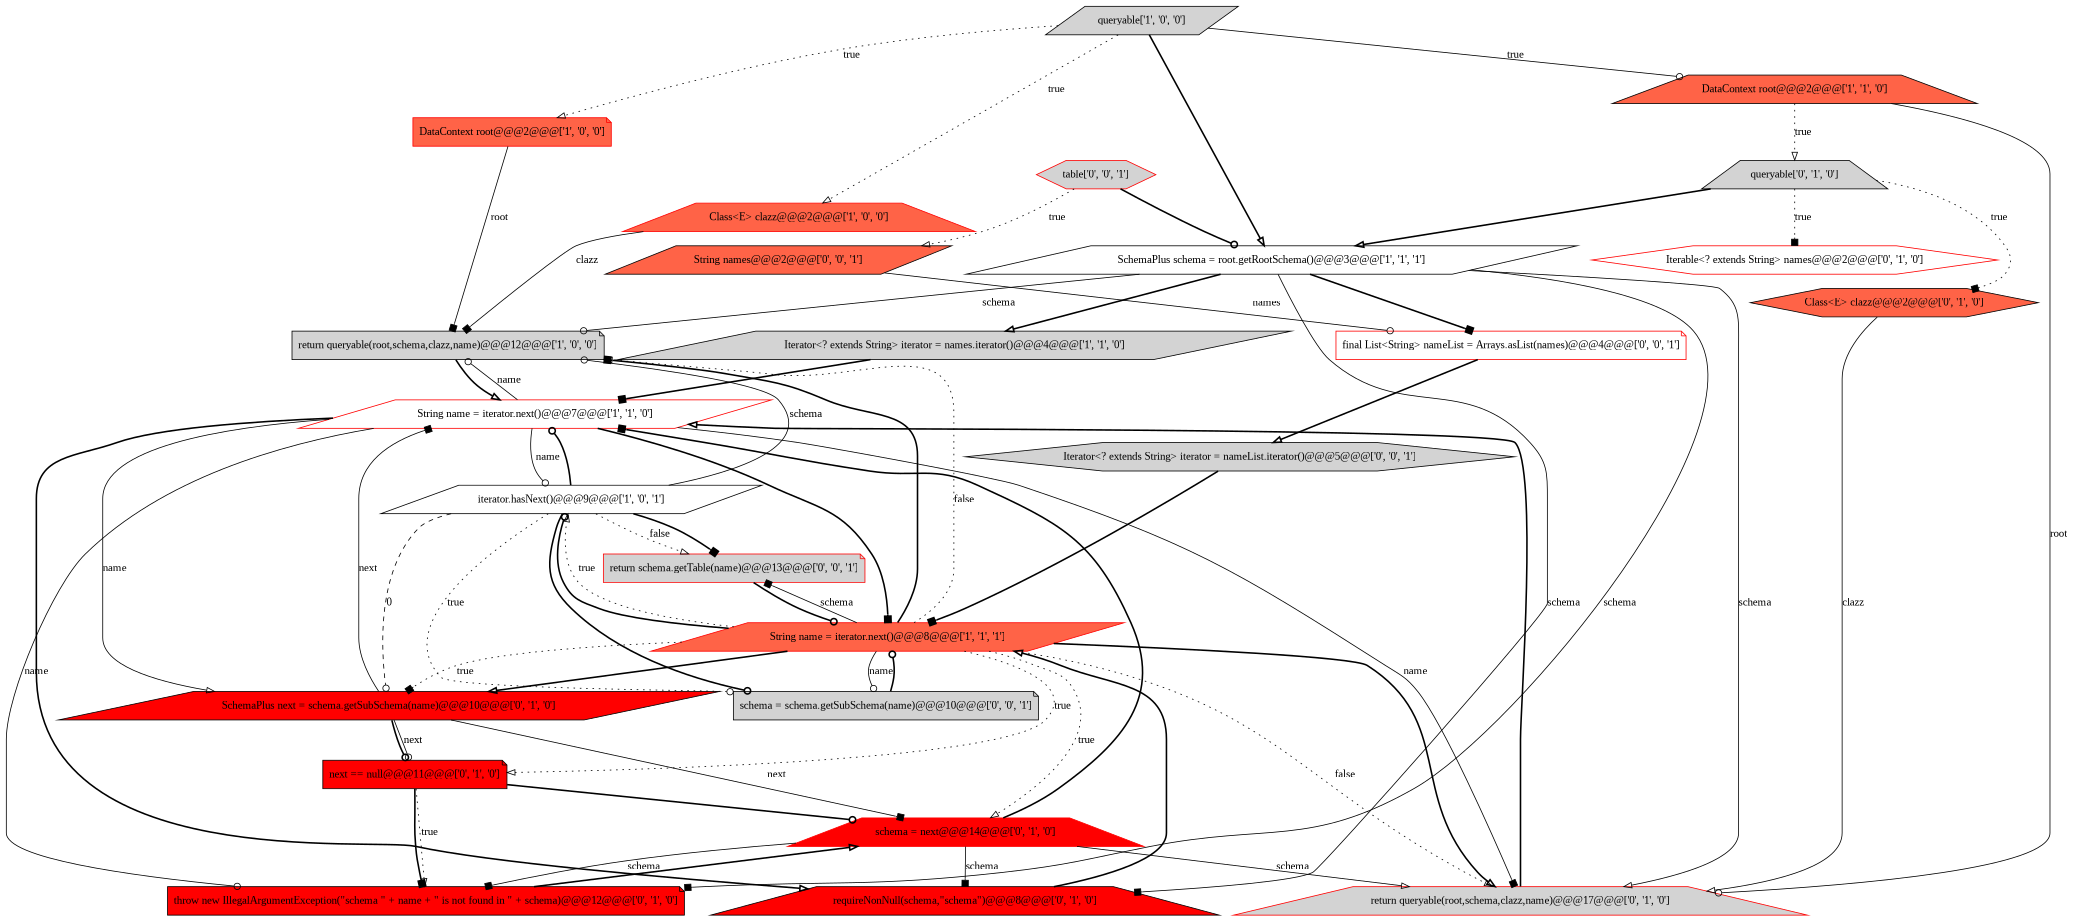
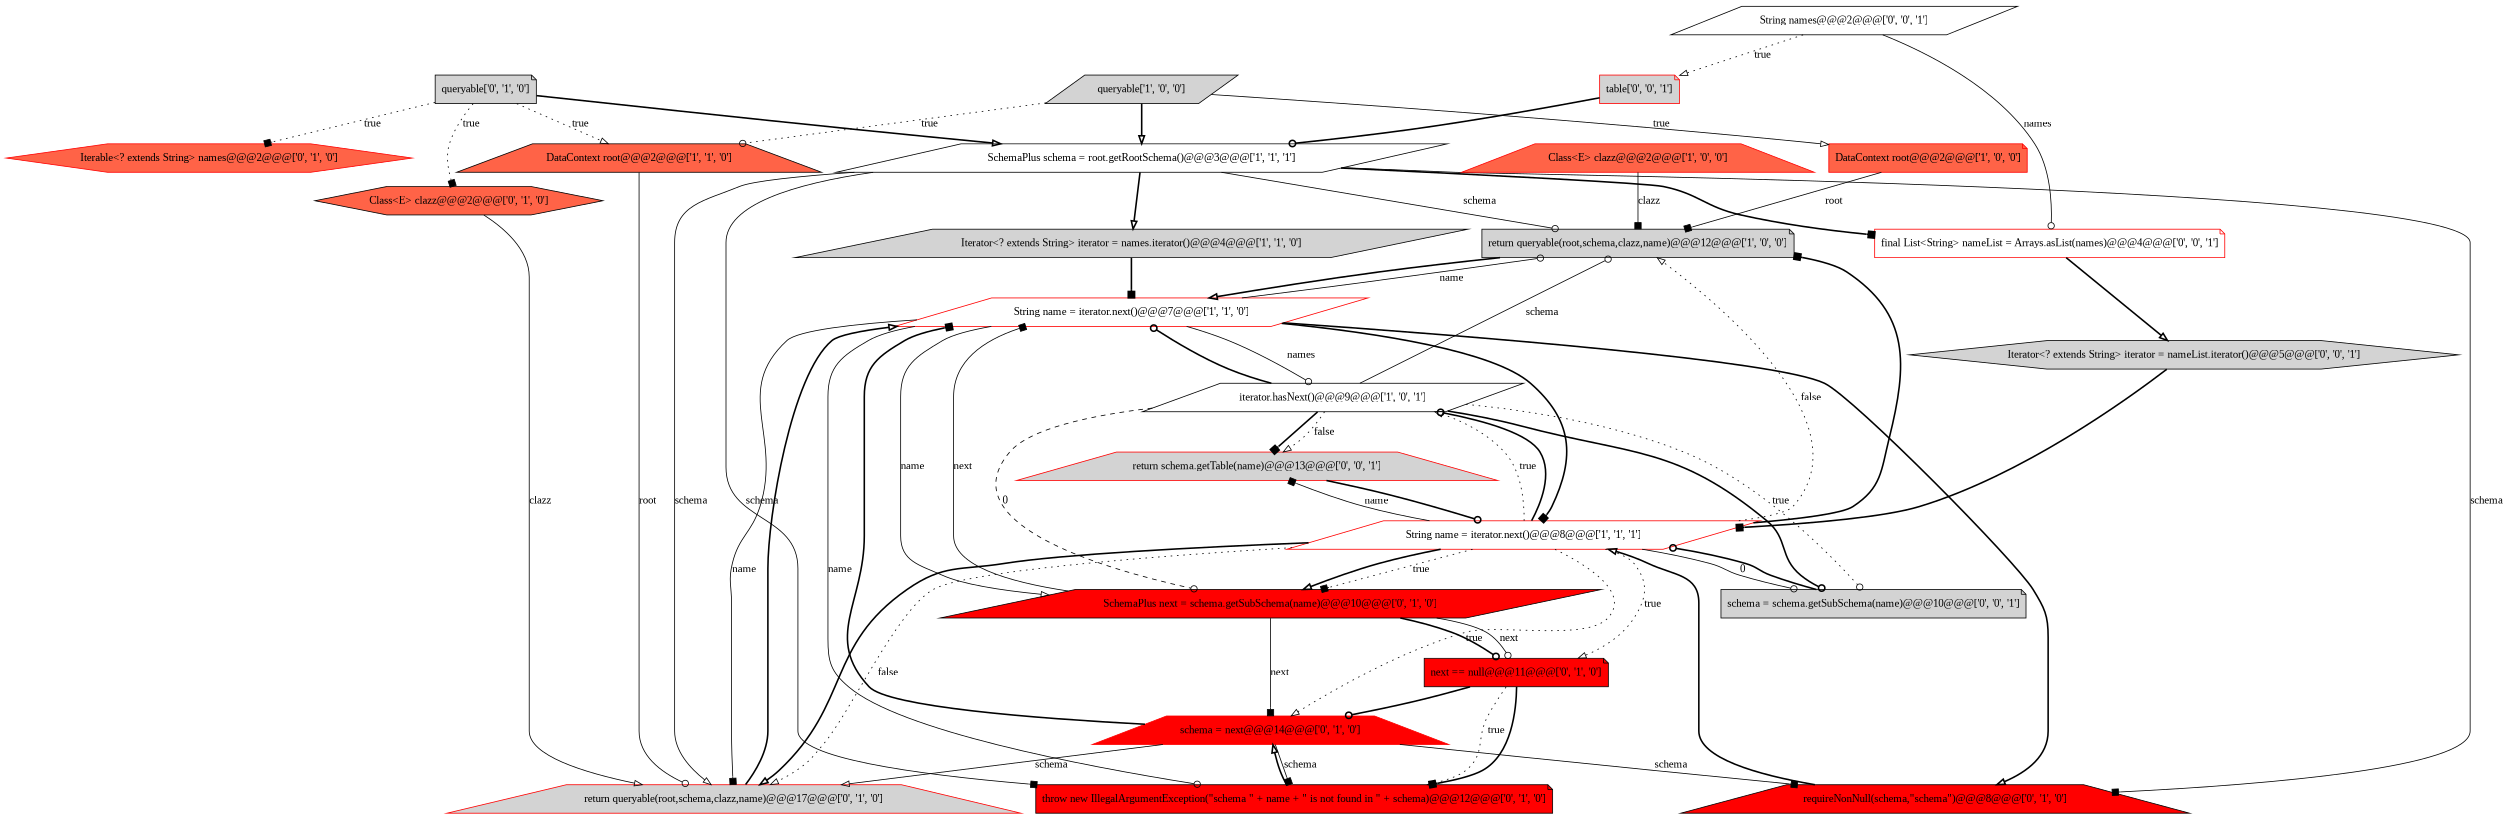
(1442, 52) -> (896, 123)
(809, 55) -> (1531, 118)
(974, 117) -> none
(1795, 128) -> (559, 122)
(1096, 175) -> (1640, 89)
(1795, 175) -> (486, 89)
(1005, 224) -> (1745, 54)
(778, 260) -> (1844, 21)
(1795, 260) -> (209, 158)
(548, 457) -> (1301, 355)
(734, 568) -> (1257, 466)
(837, 603) -> (1377, 501)
(887, 637) -> (1523, 535)
(882, 671) -> (1743, 569)
